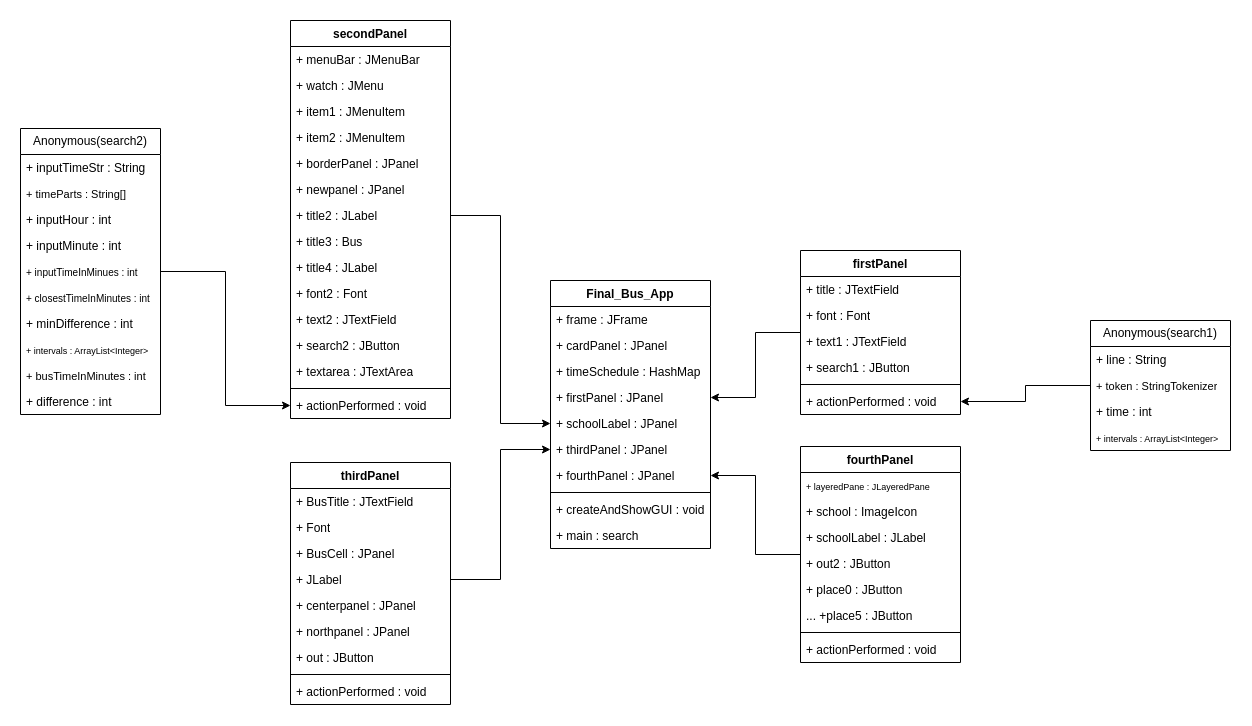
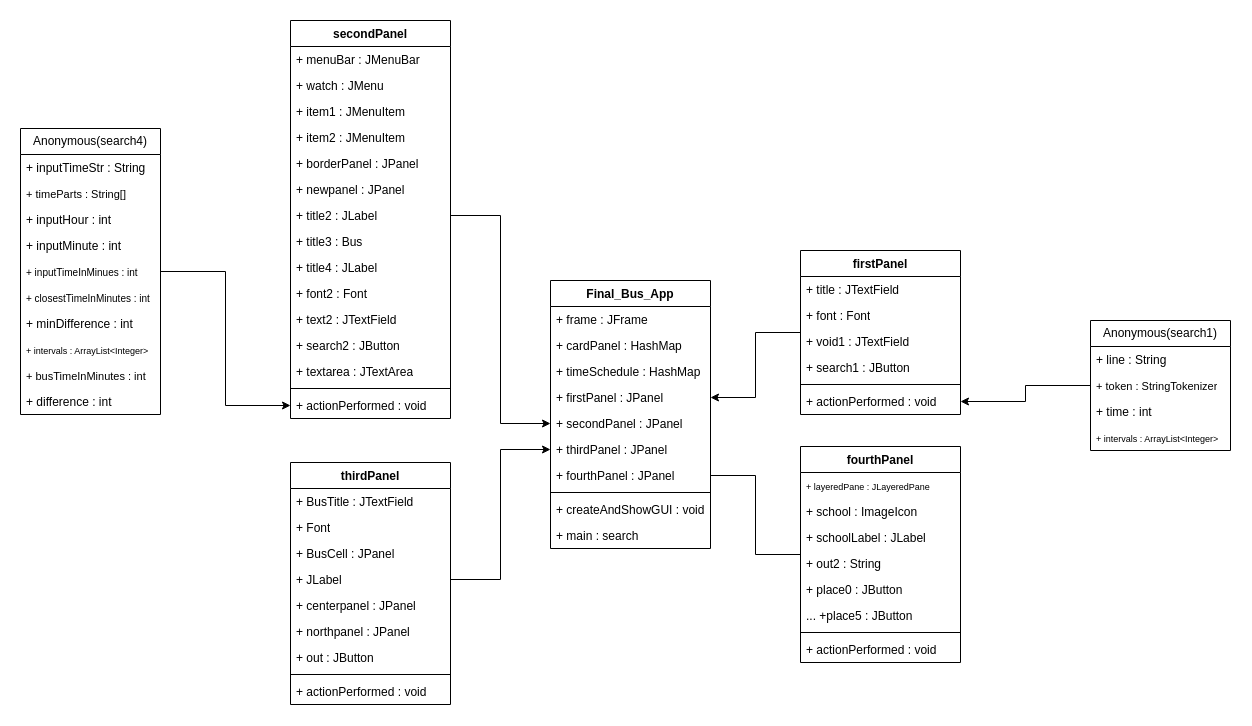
(91, 142) -> (91, 142)
(864, 343) -> (863, 343)
(614, 347) -> (619, 347)
(620, 425) -> (621, 425)
(719, 476) -> (717, 476)
(854, 565) -> (849, 565)
